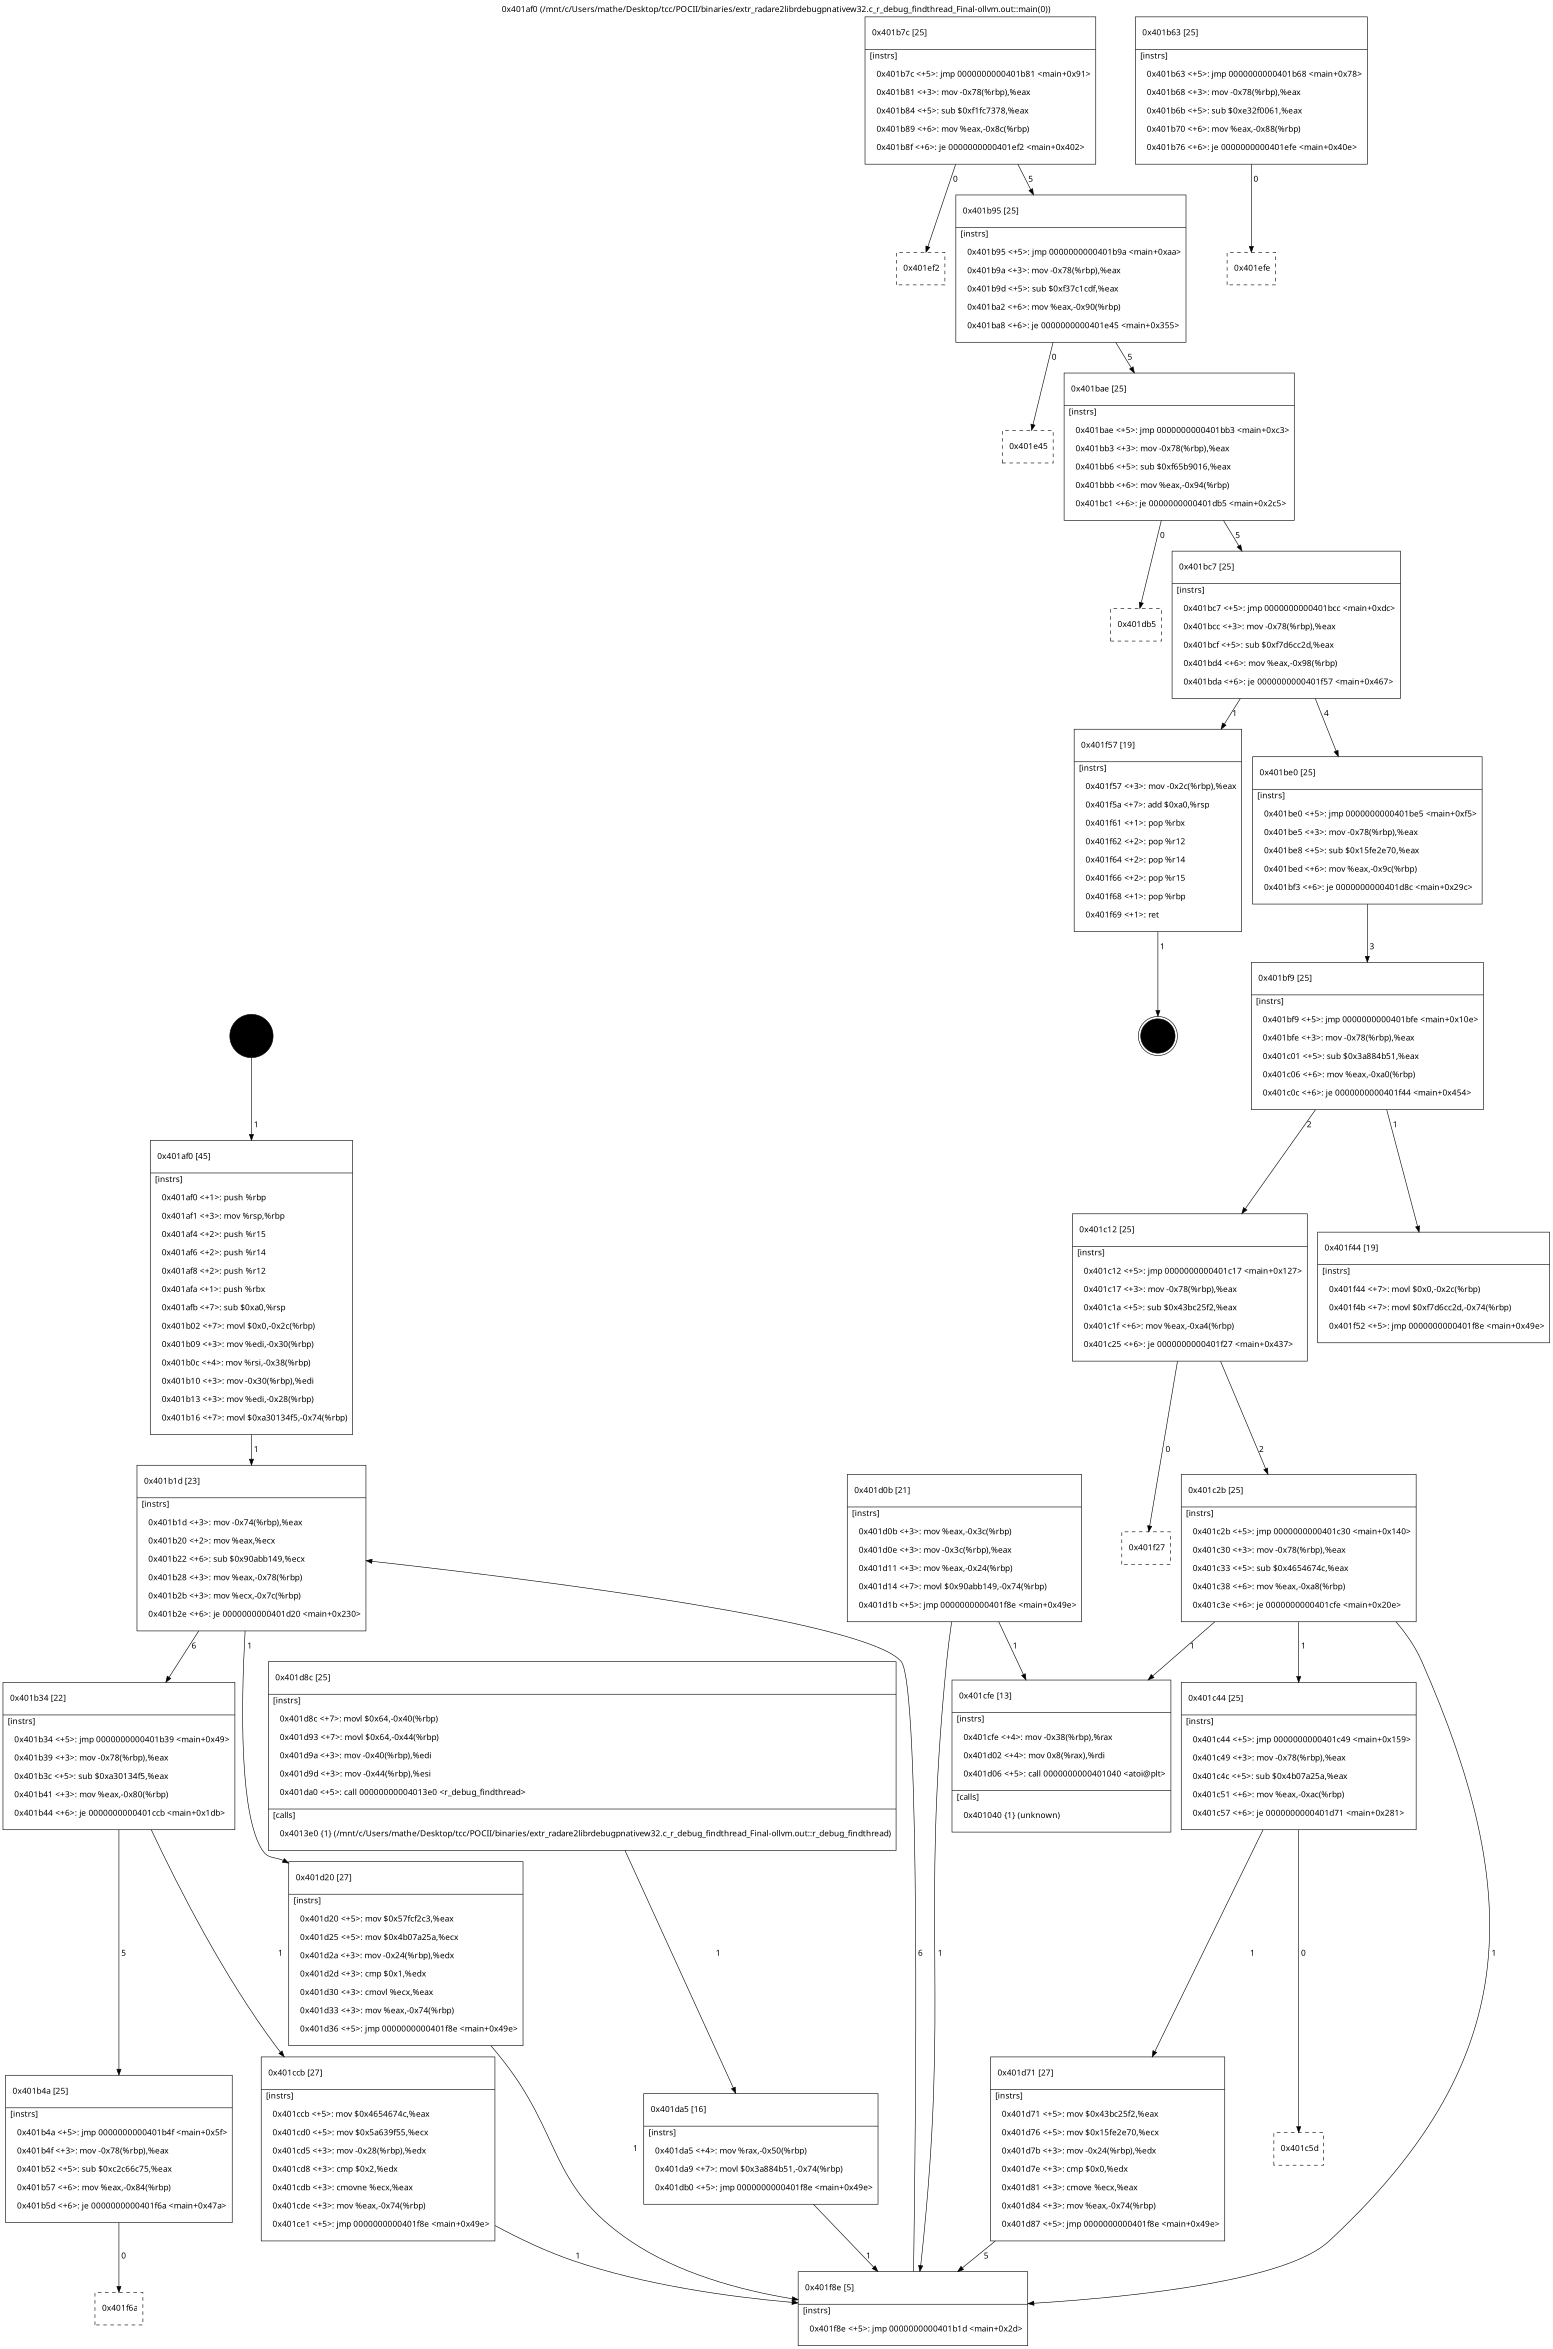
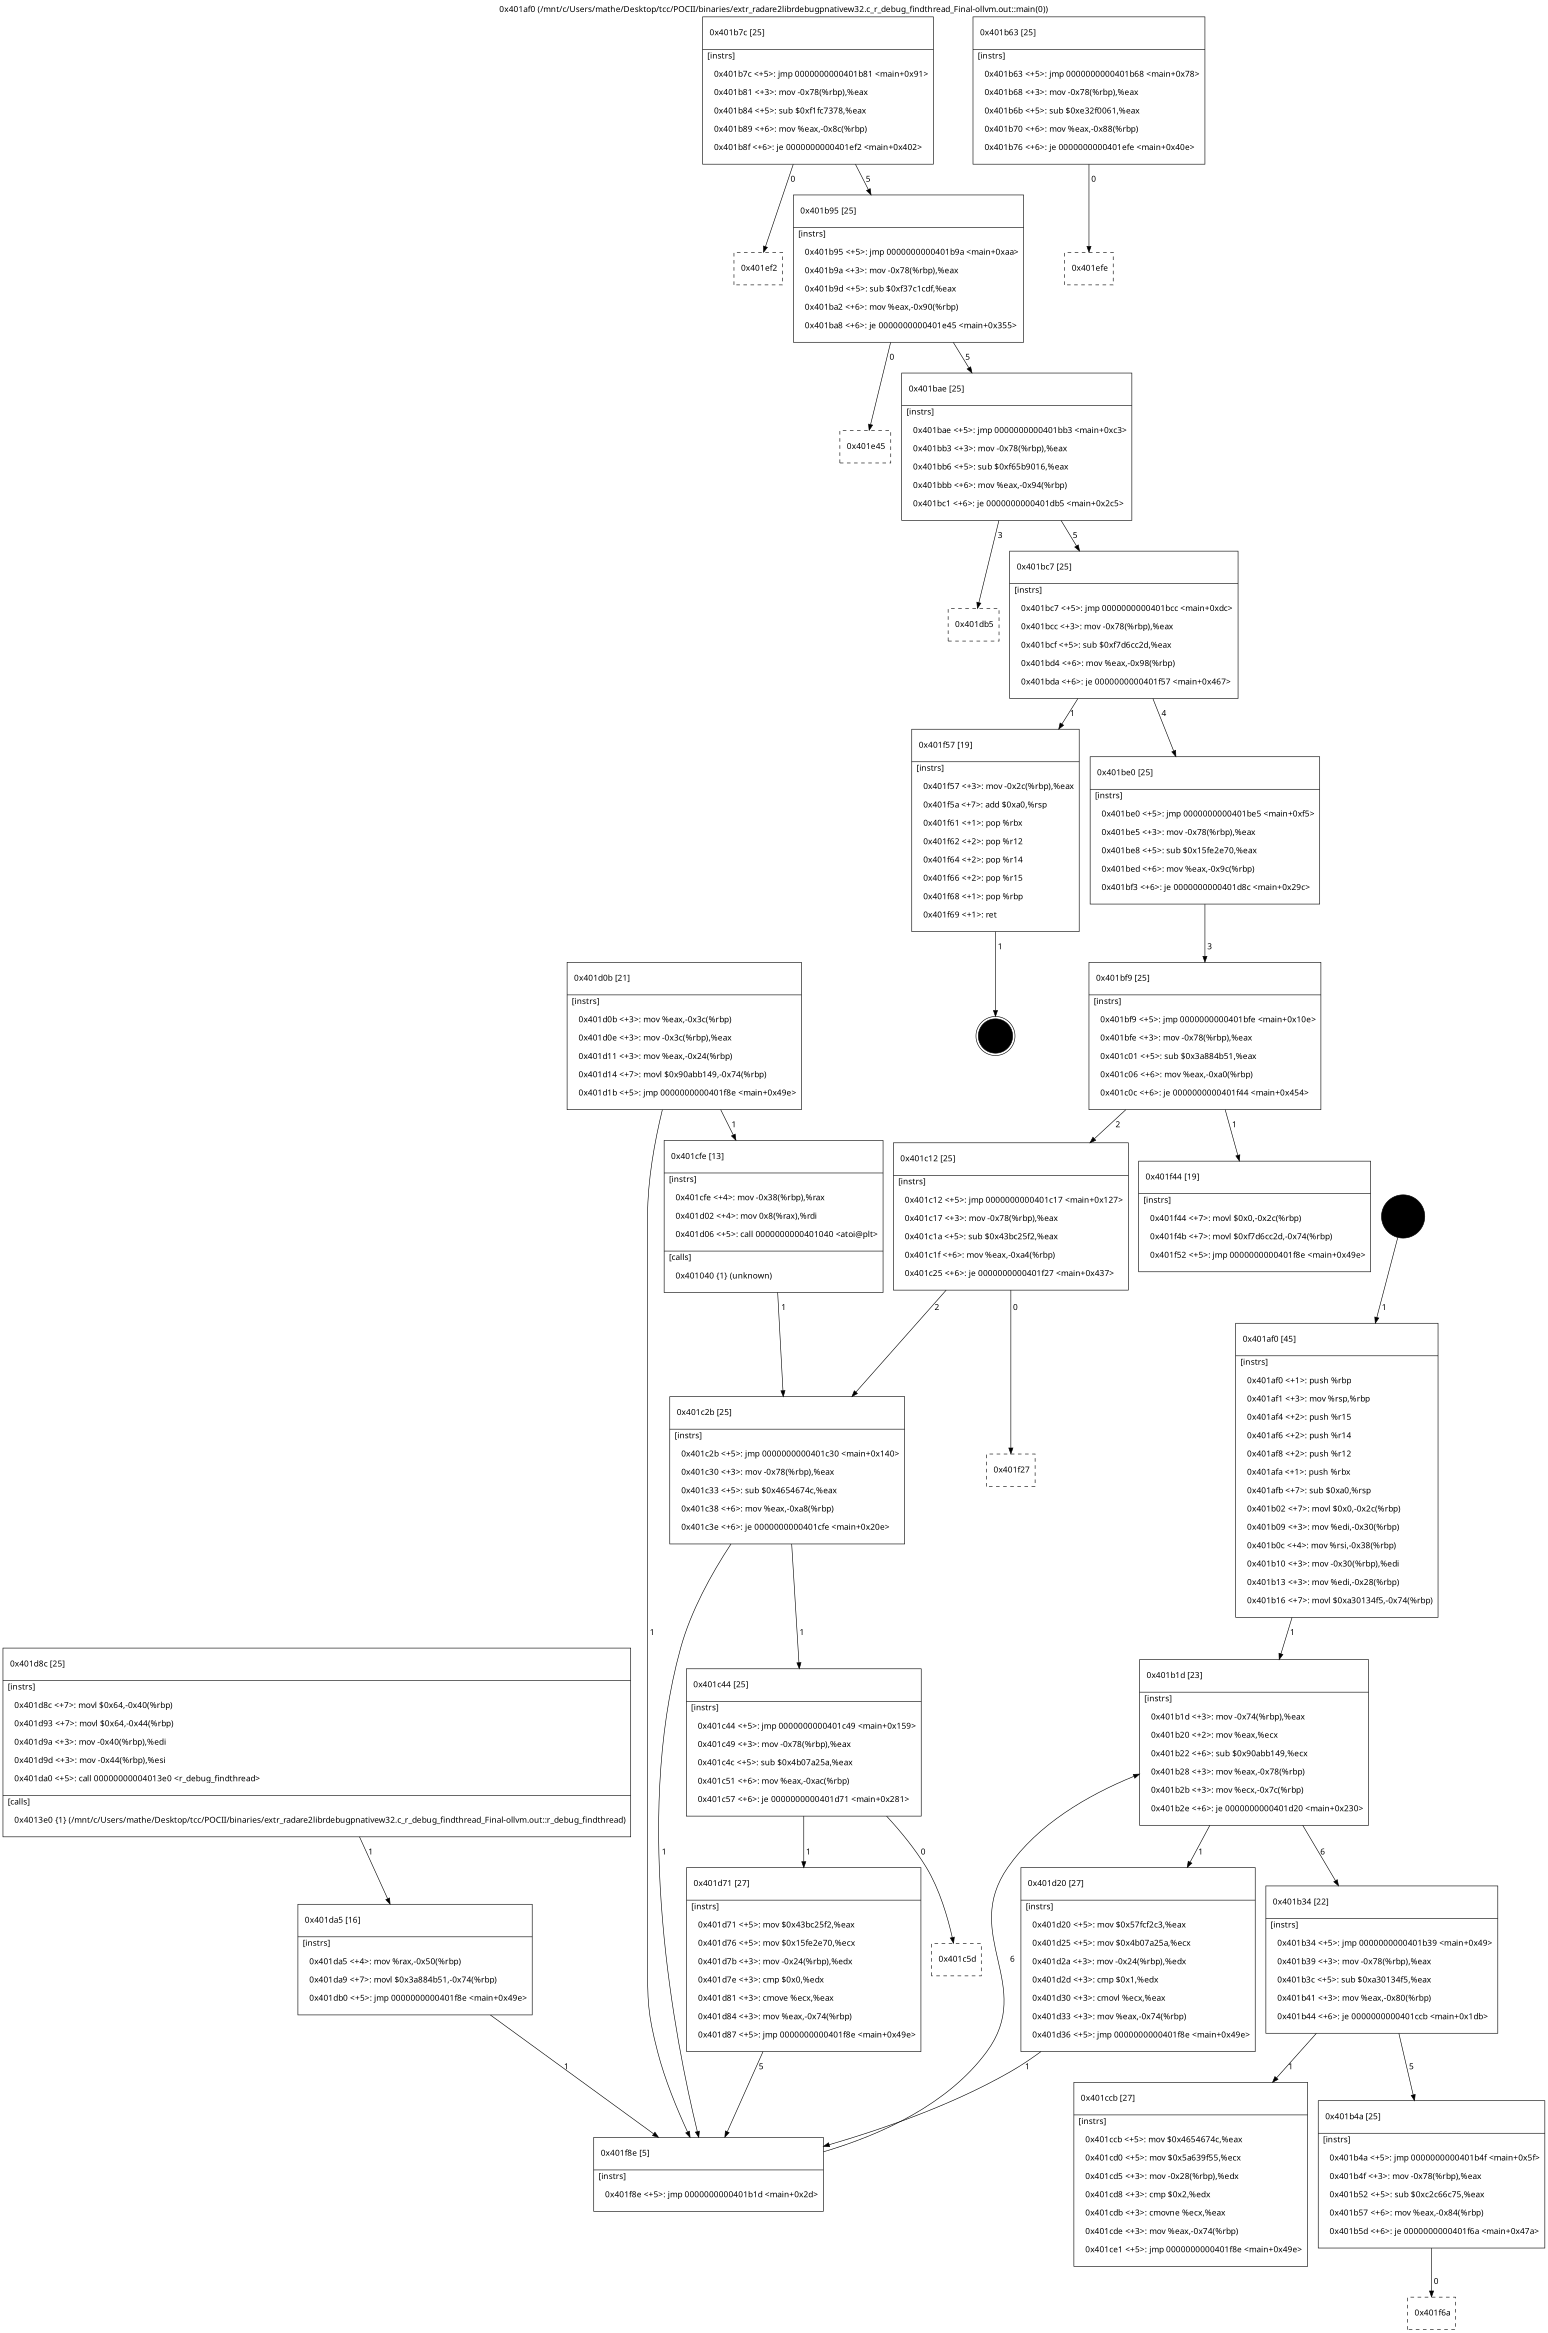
(1162, 536) -> (999, 536)
(1184, 1649) -> (780, 1342)
(639, 2279) -> none
